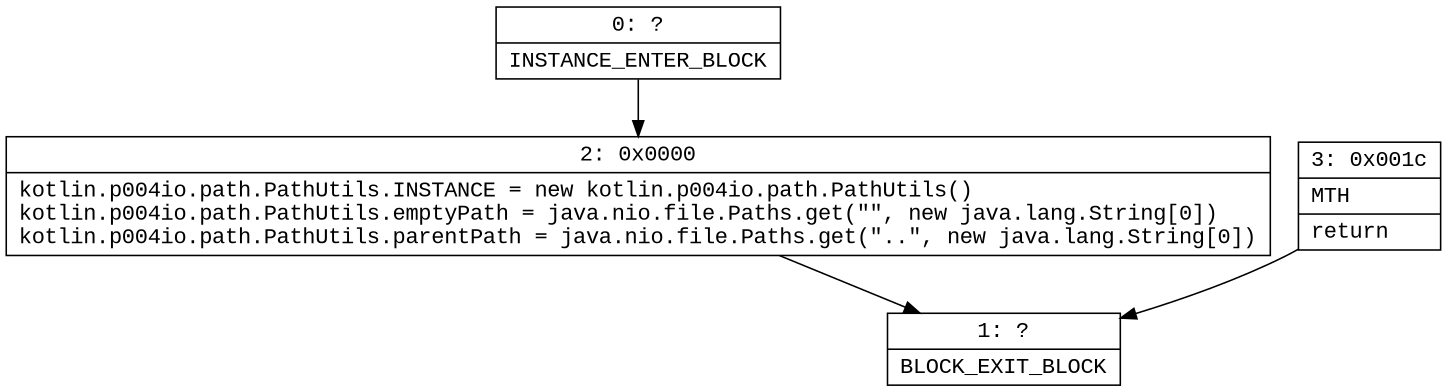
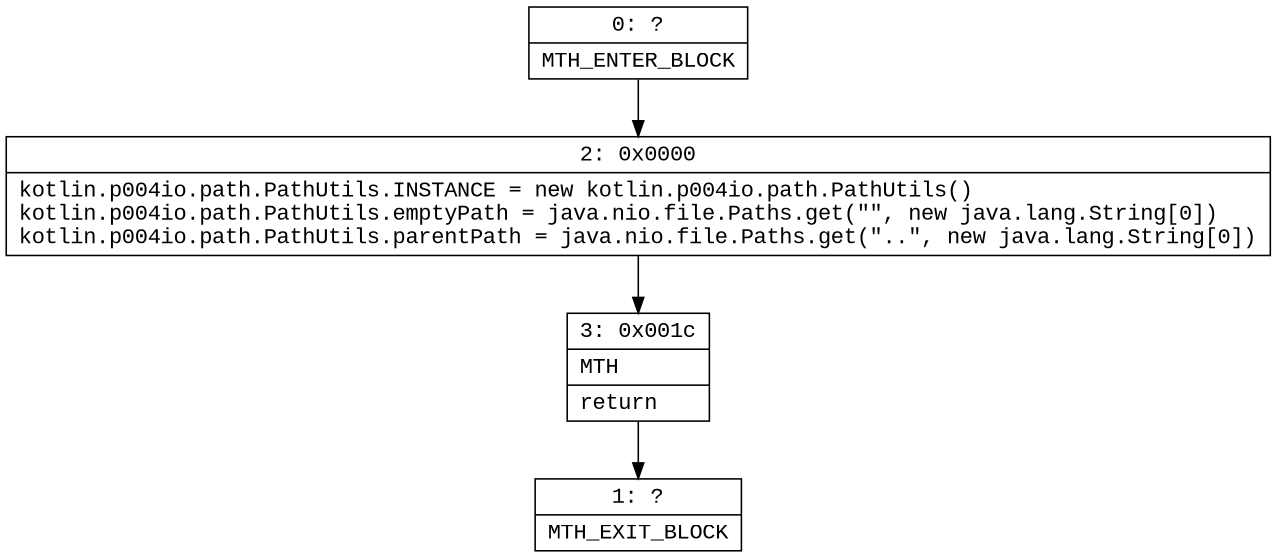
(638, 60) -> (638, 60)
(843, 281) -> (638, 277)
(1004, 366) -> (638, 532)
